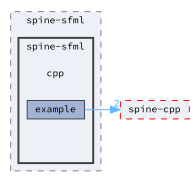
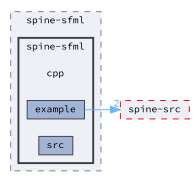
(155, 110) -> (155, 110)
none -> (56, 146)
